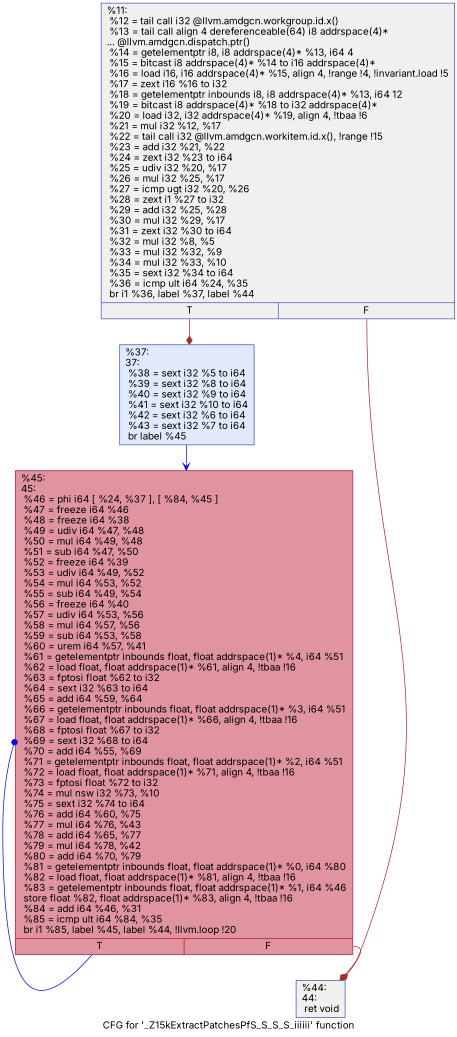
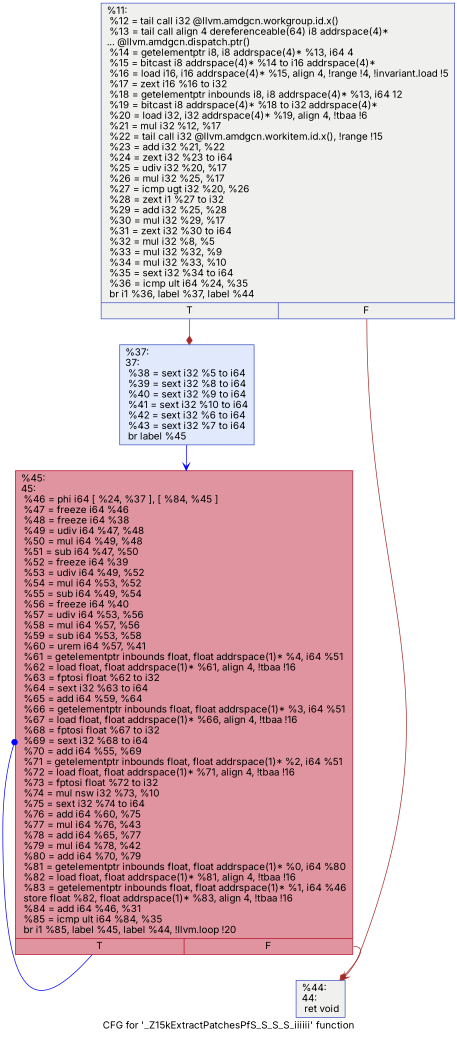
(402, 650) -> (402, 651)
